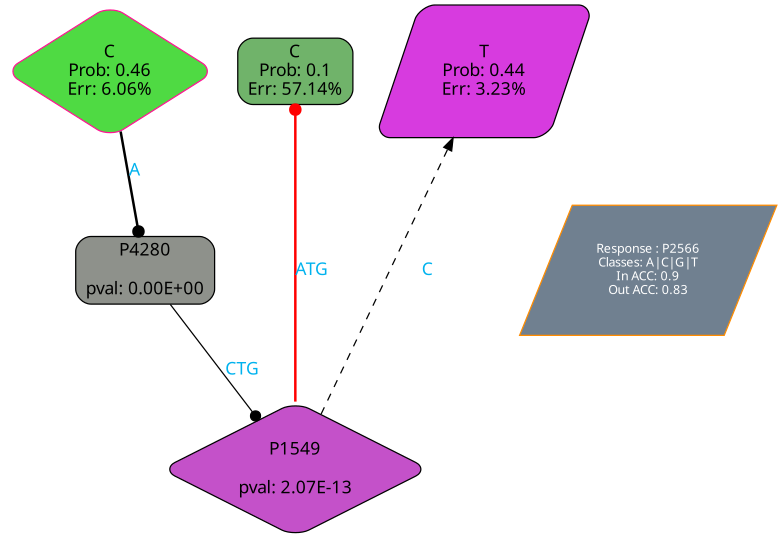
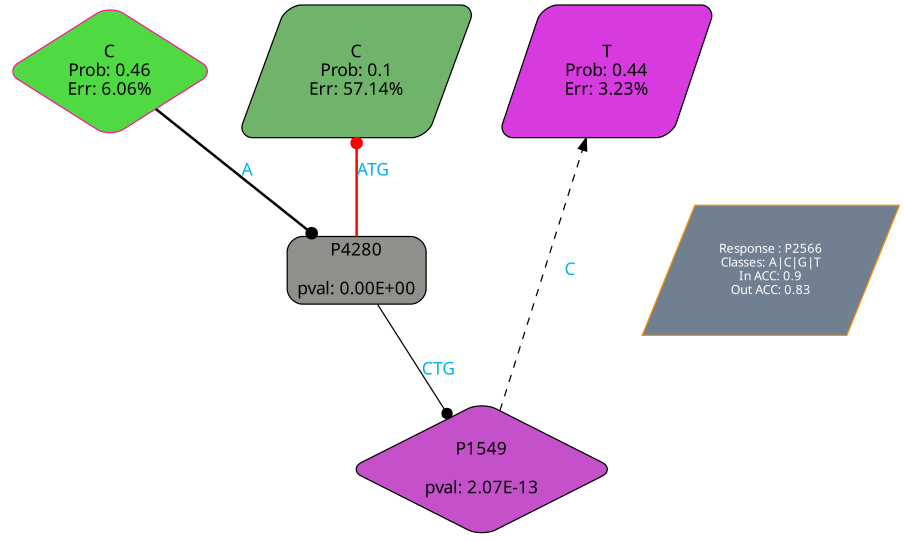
(295, 71) -> (357, 71)
(295, 258) -> (357, 192)
